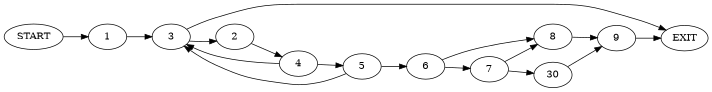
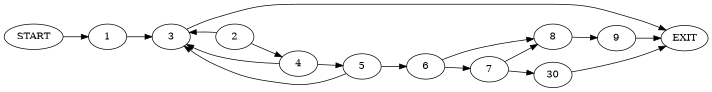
(199, 42) -> (207, 32)
(582, 58) -> (616, 63)
